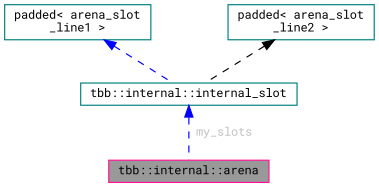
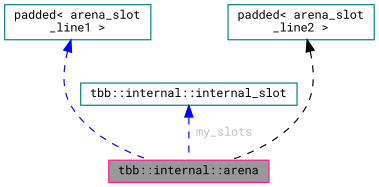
(143, 64) -> (84, 122)
(235, 64) -> (295, 122)
